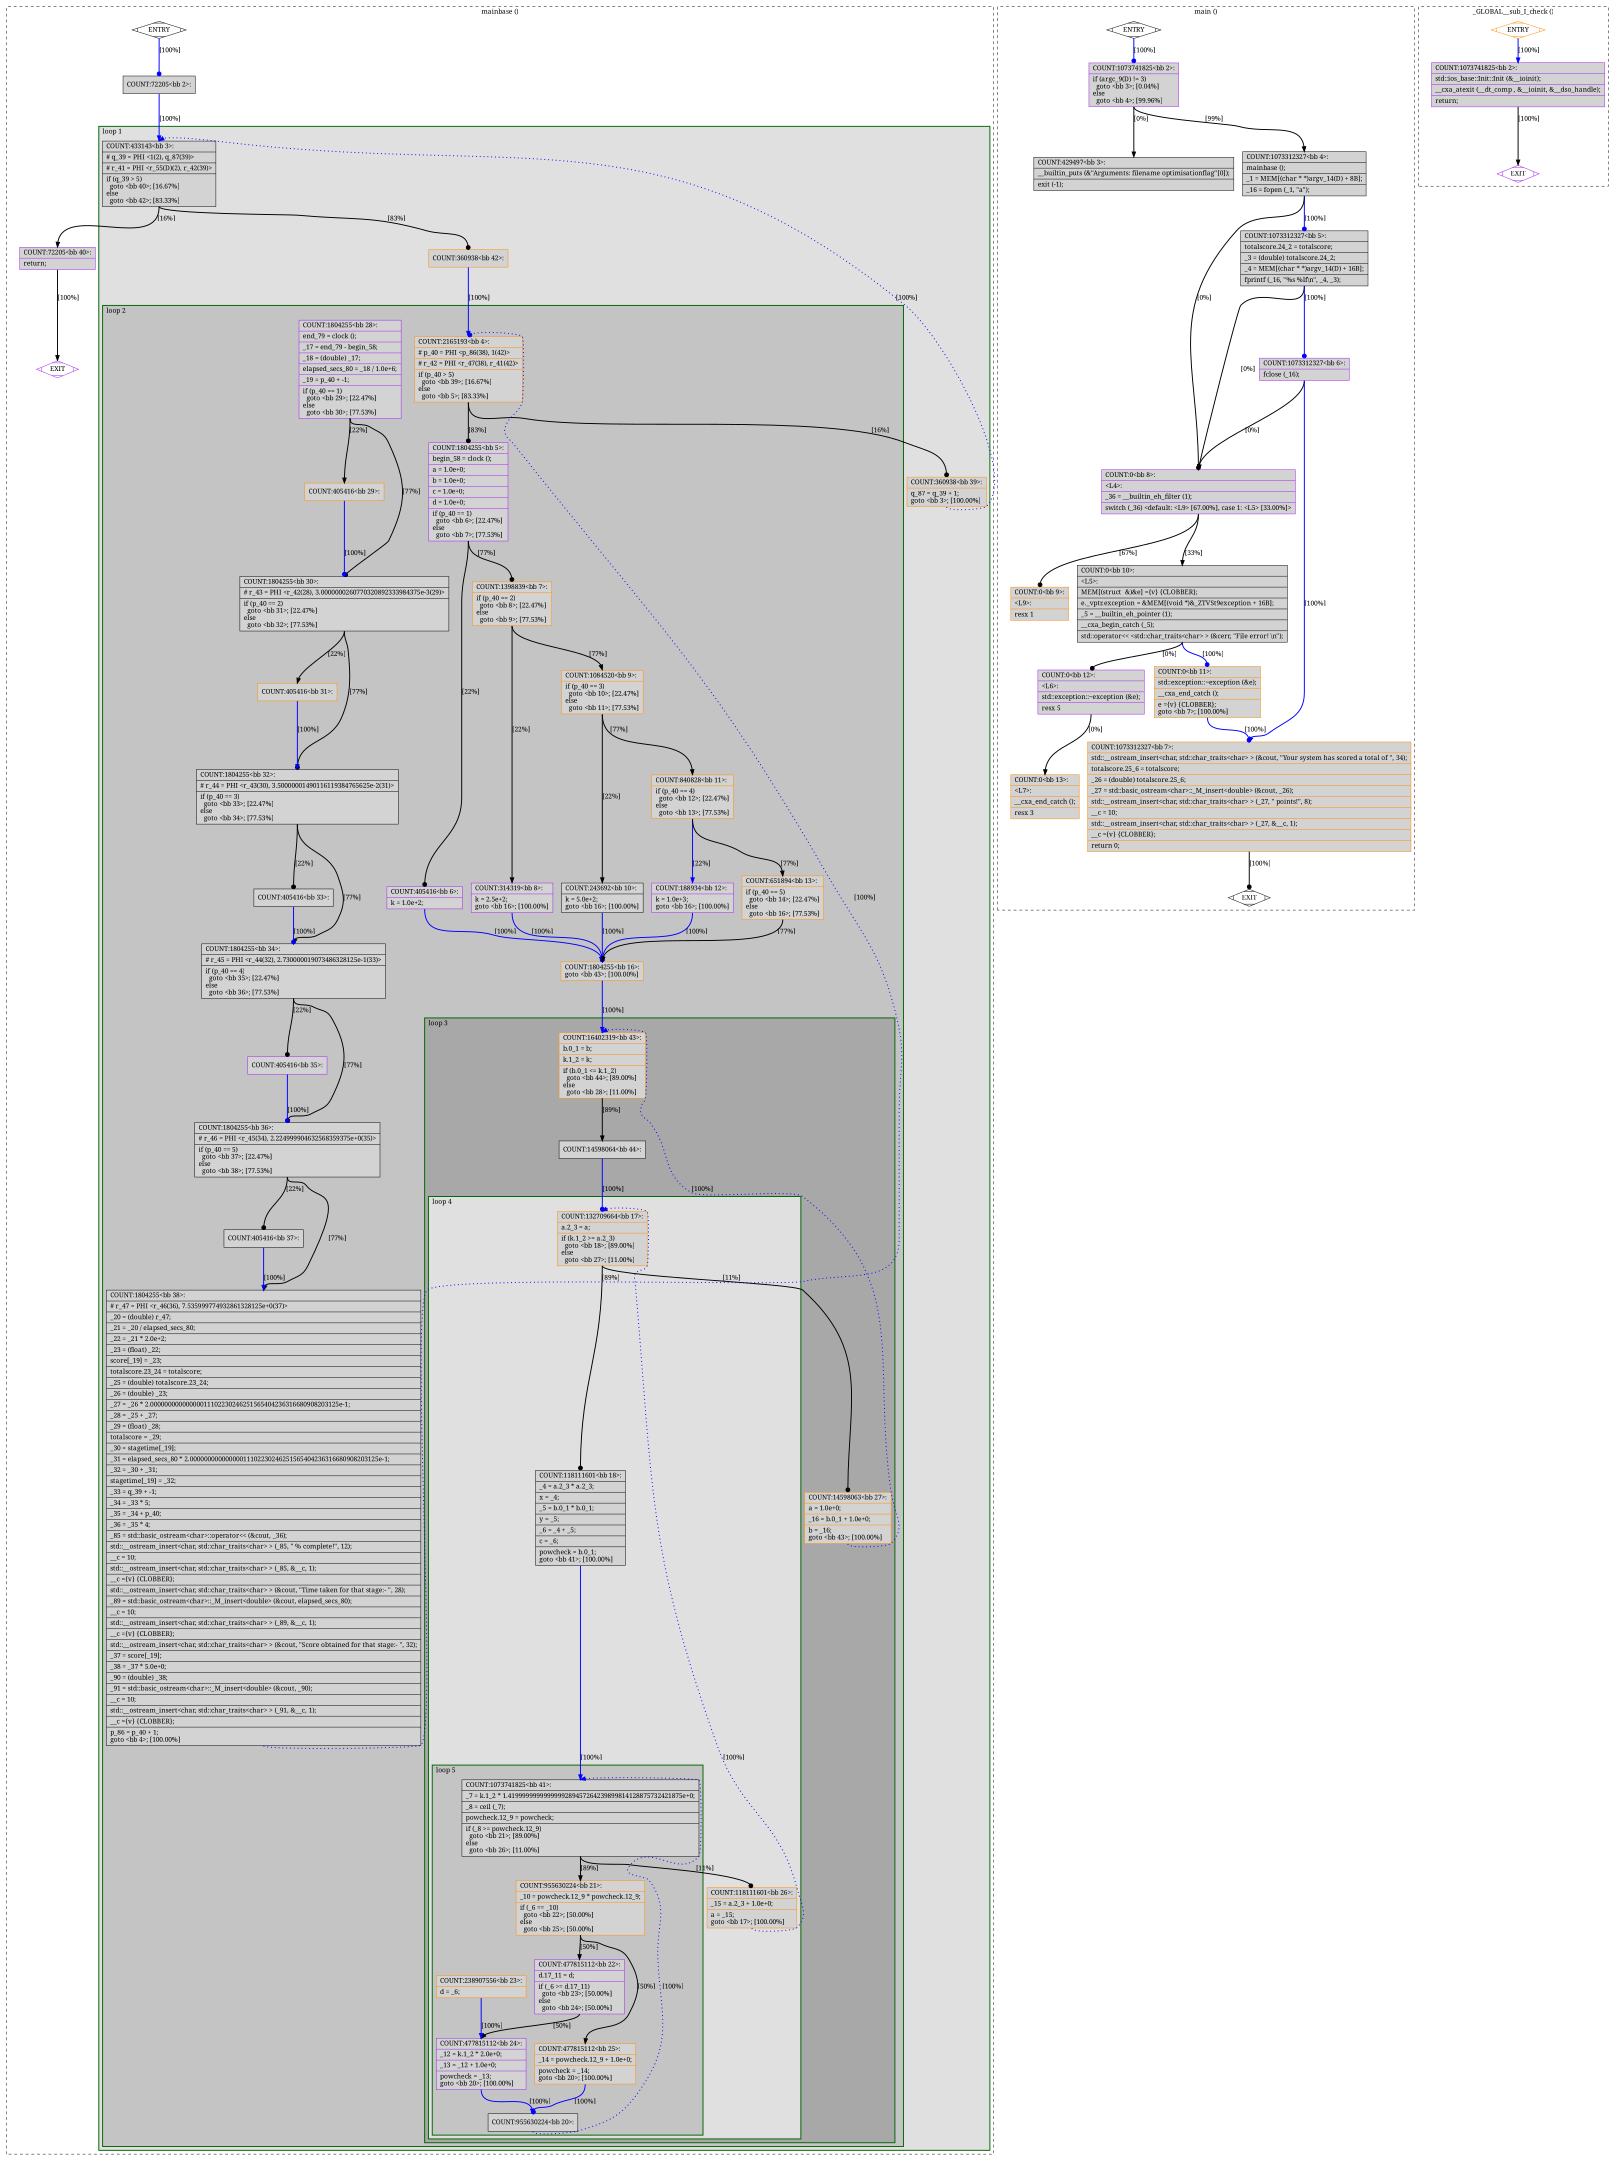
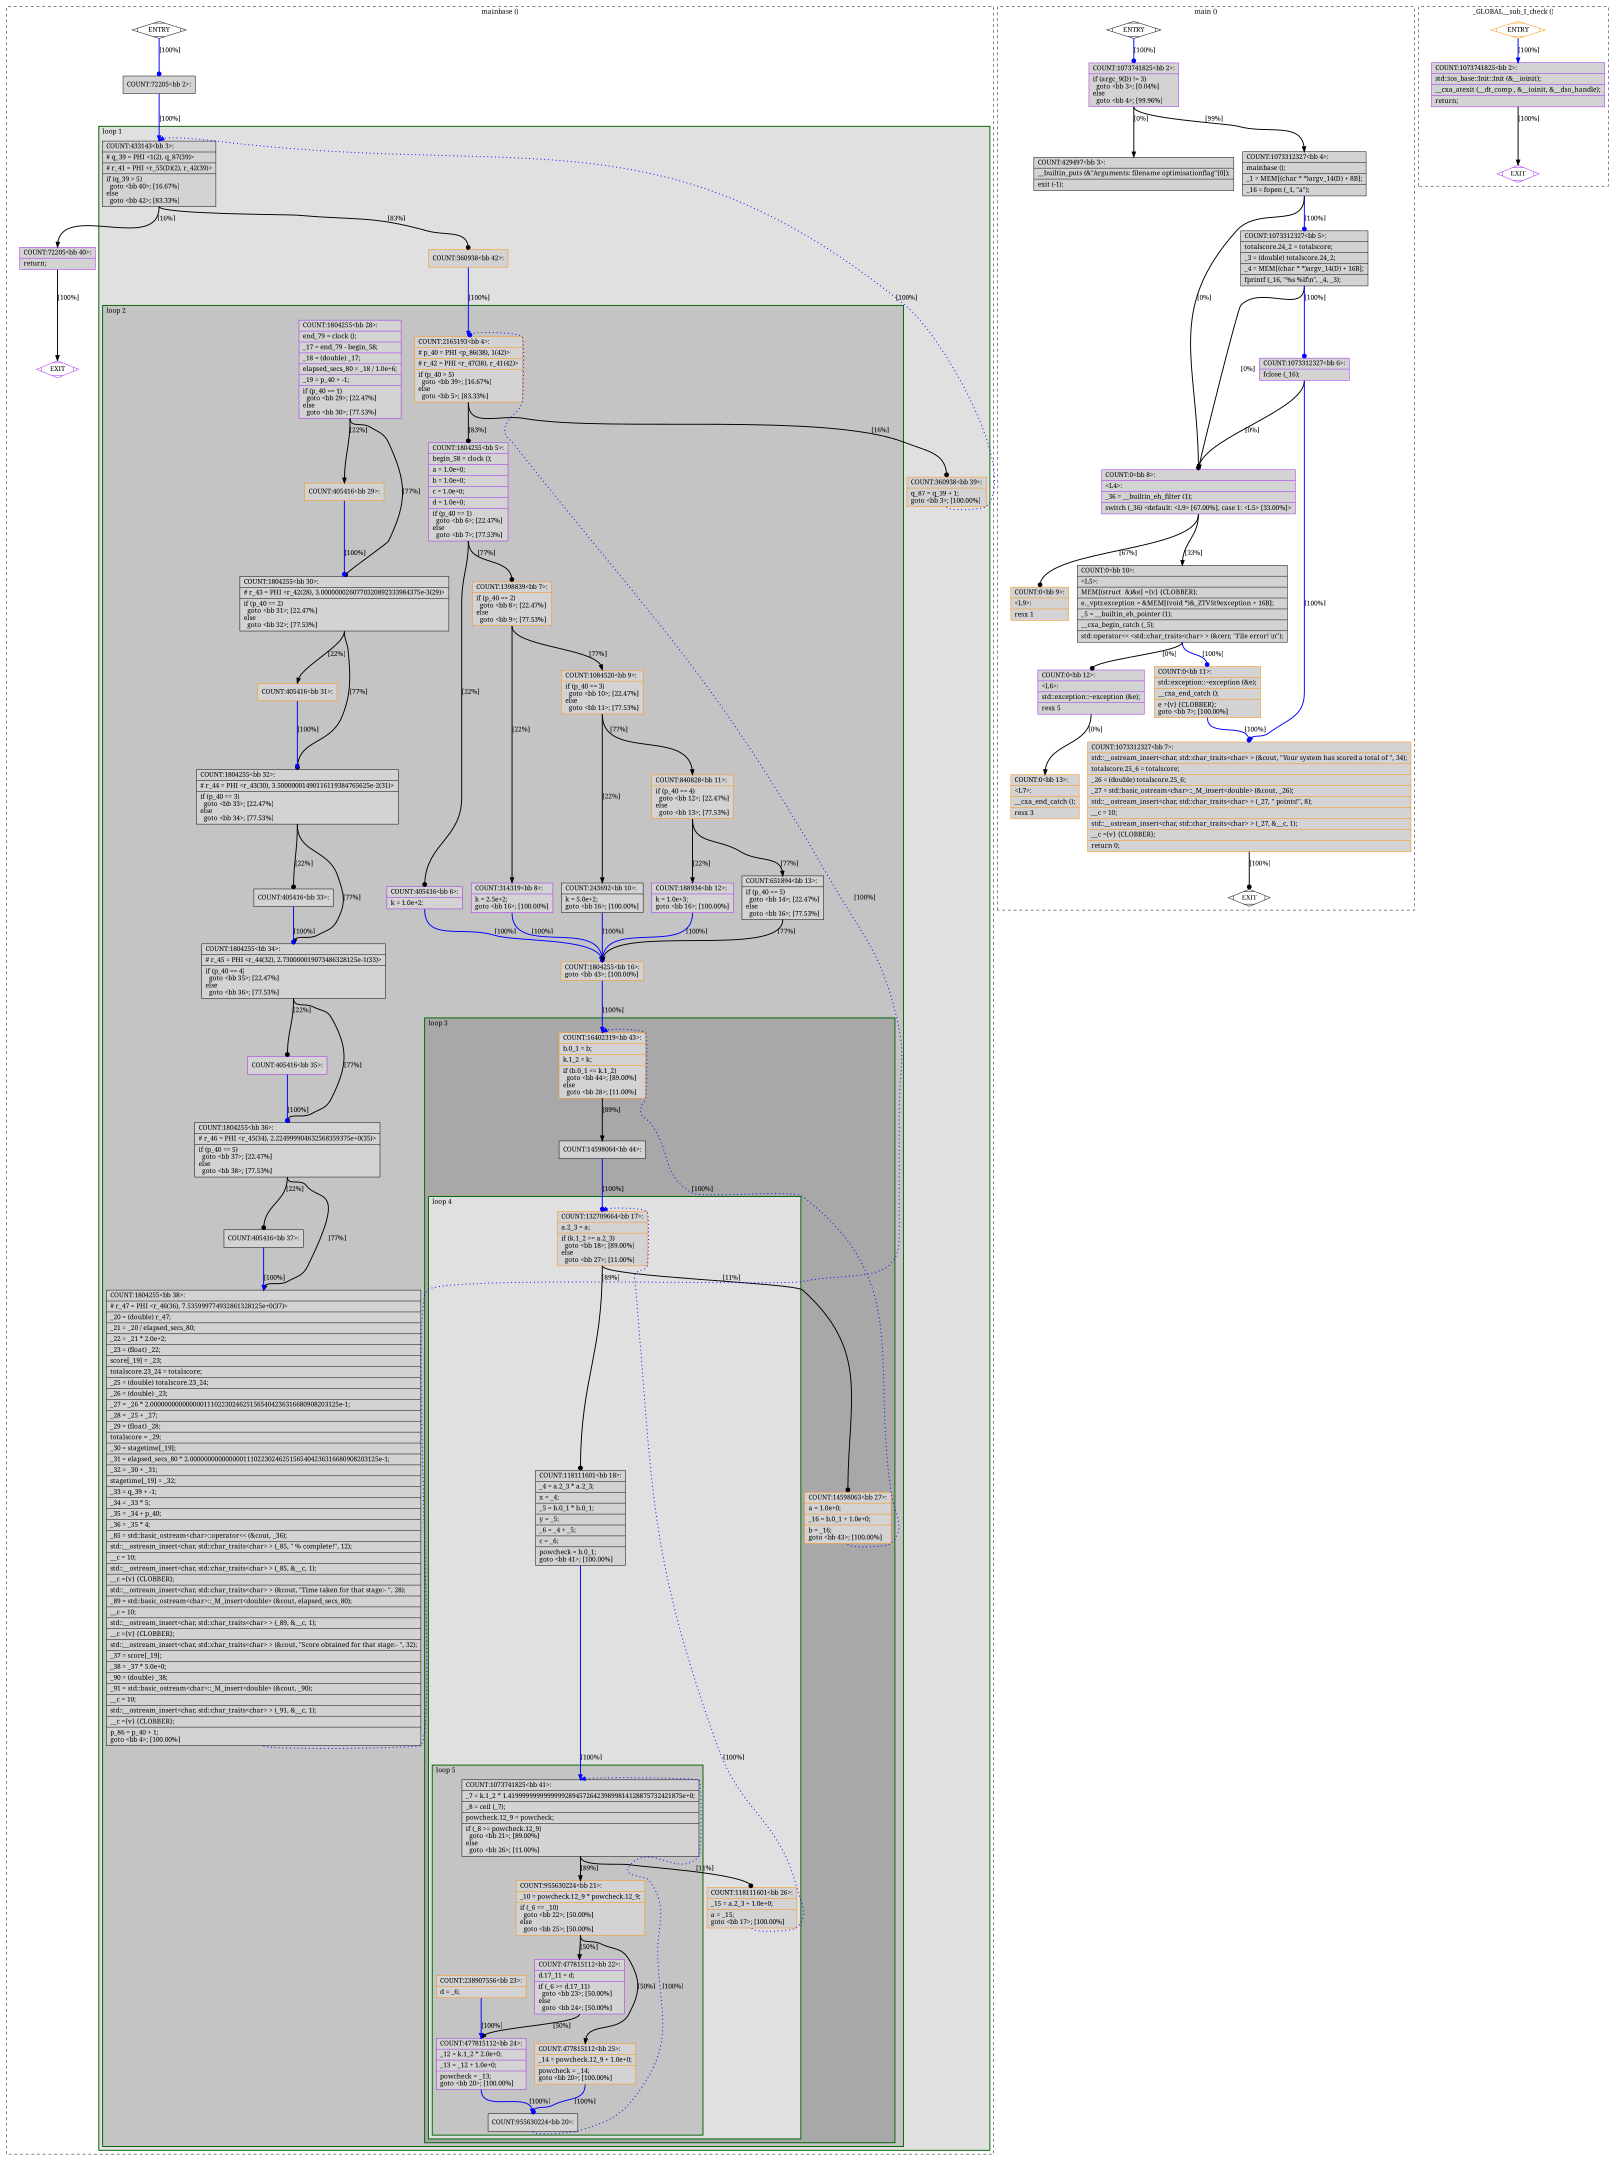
(693, 848) -> (693, 848)
(783, 898) -> (783, 898)
